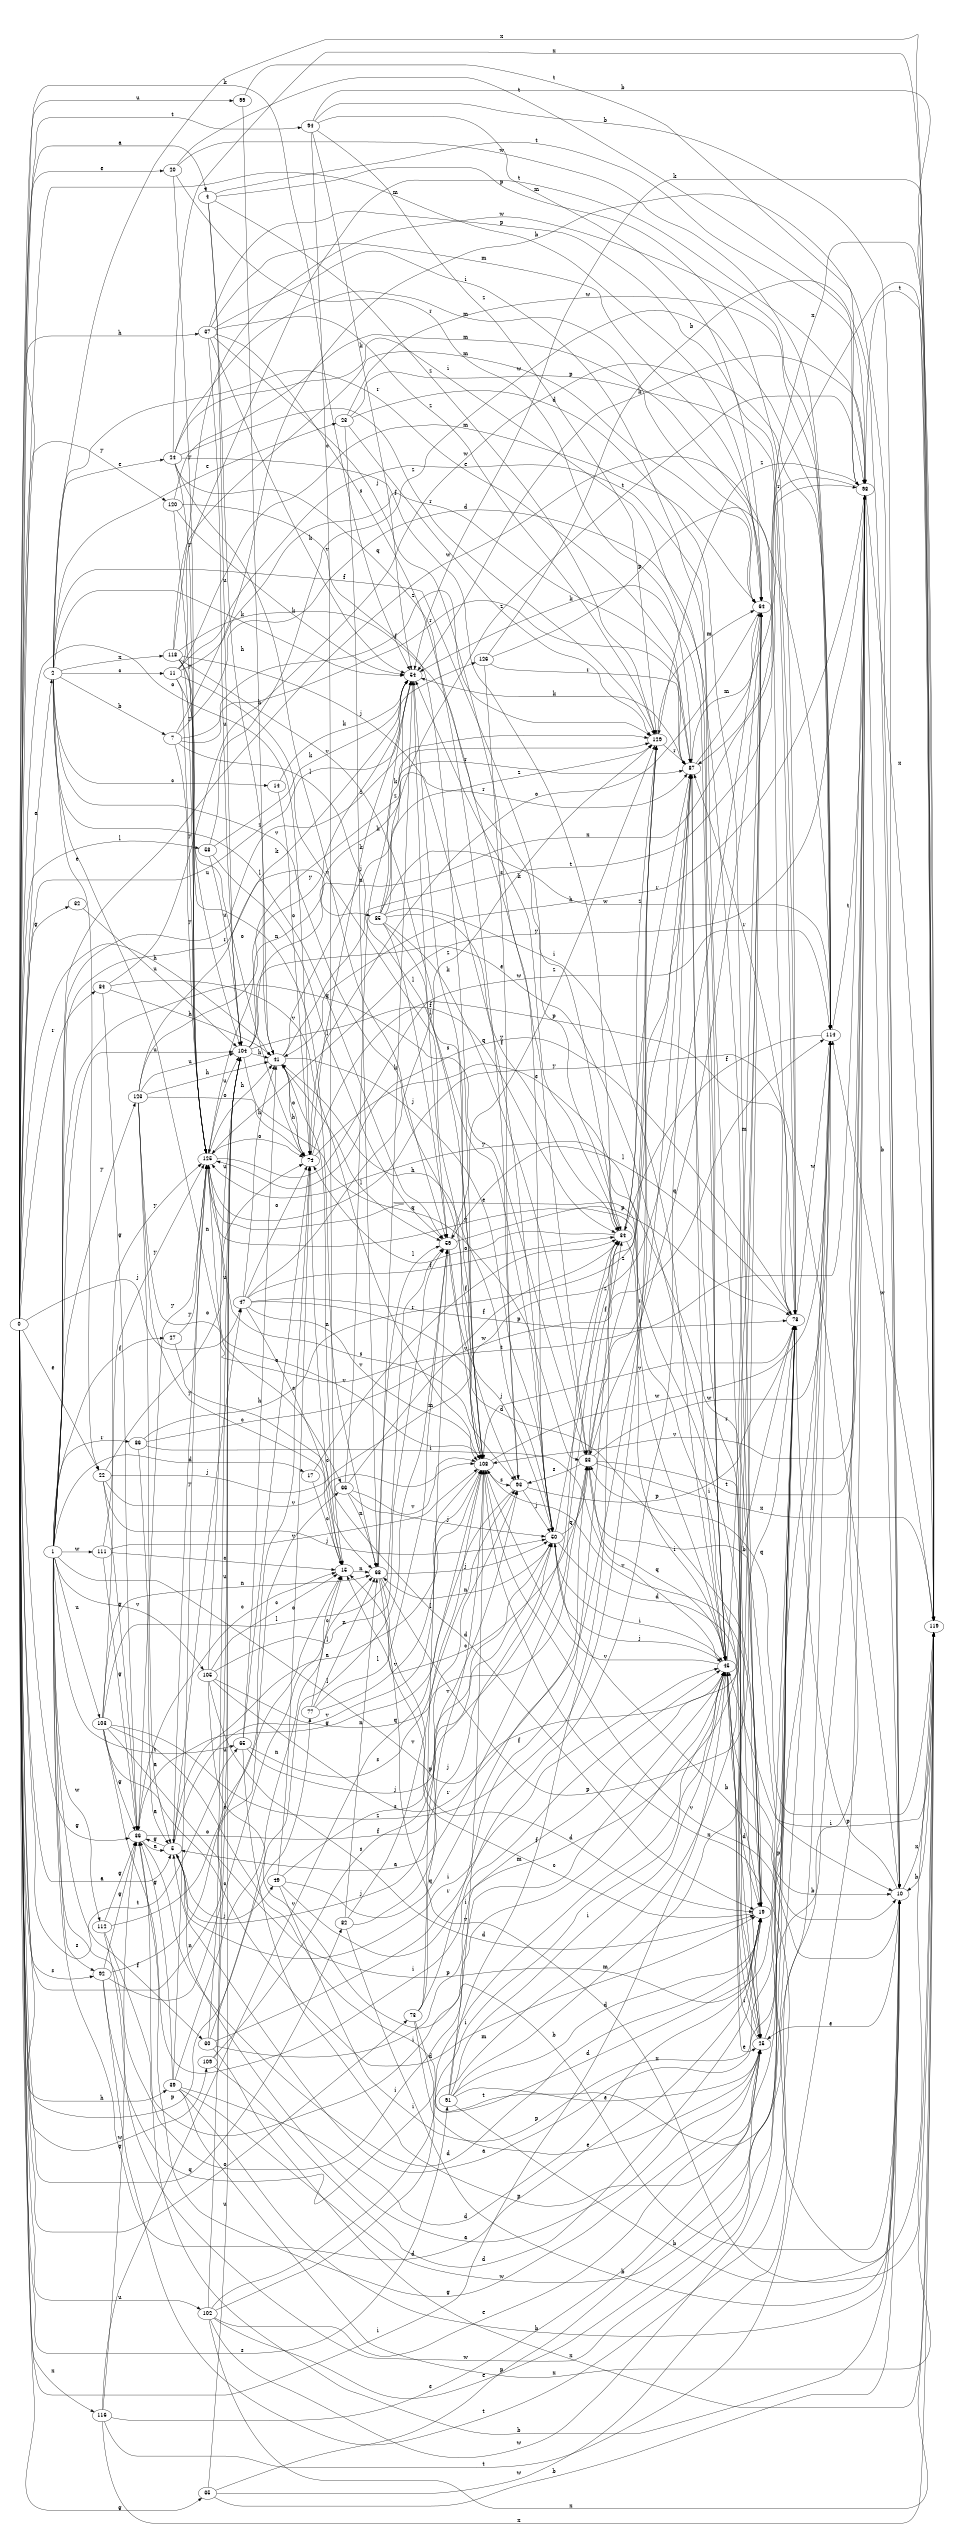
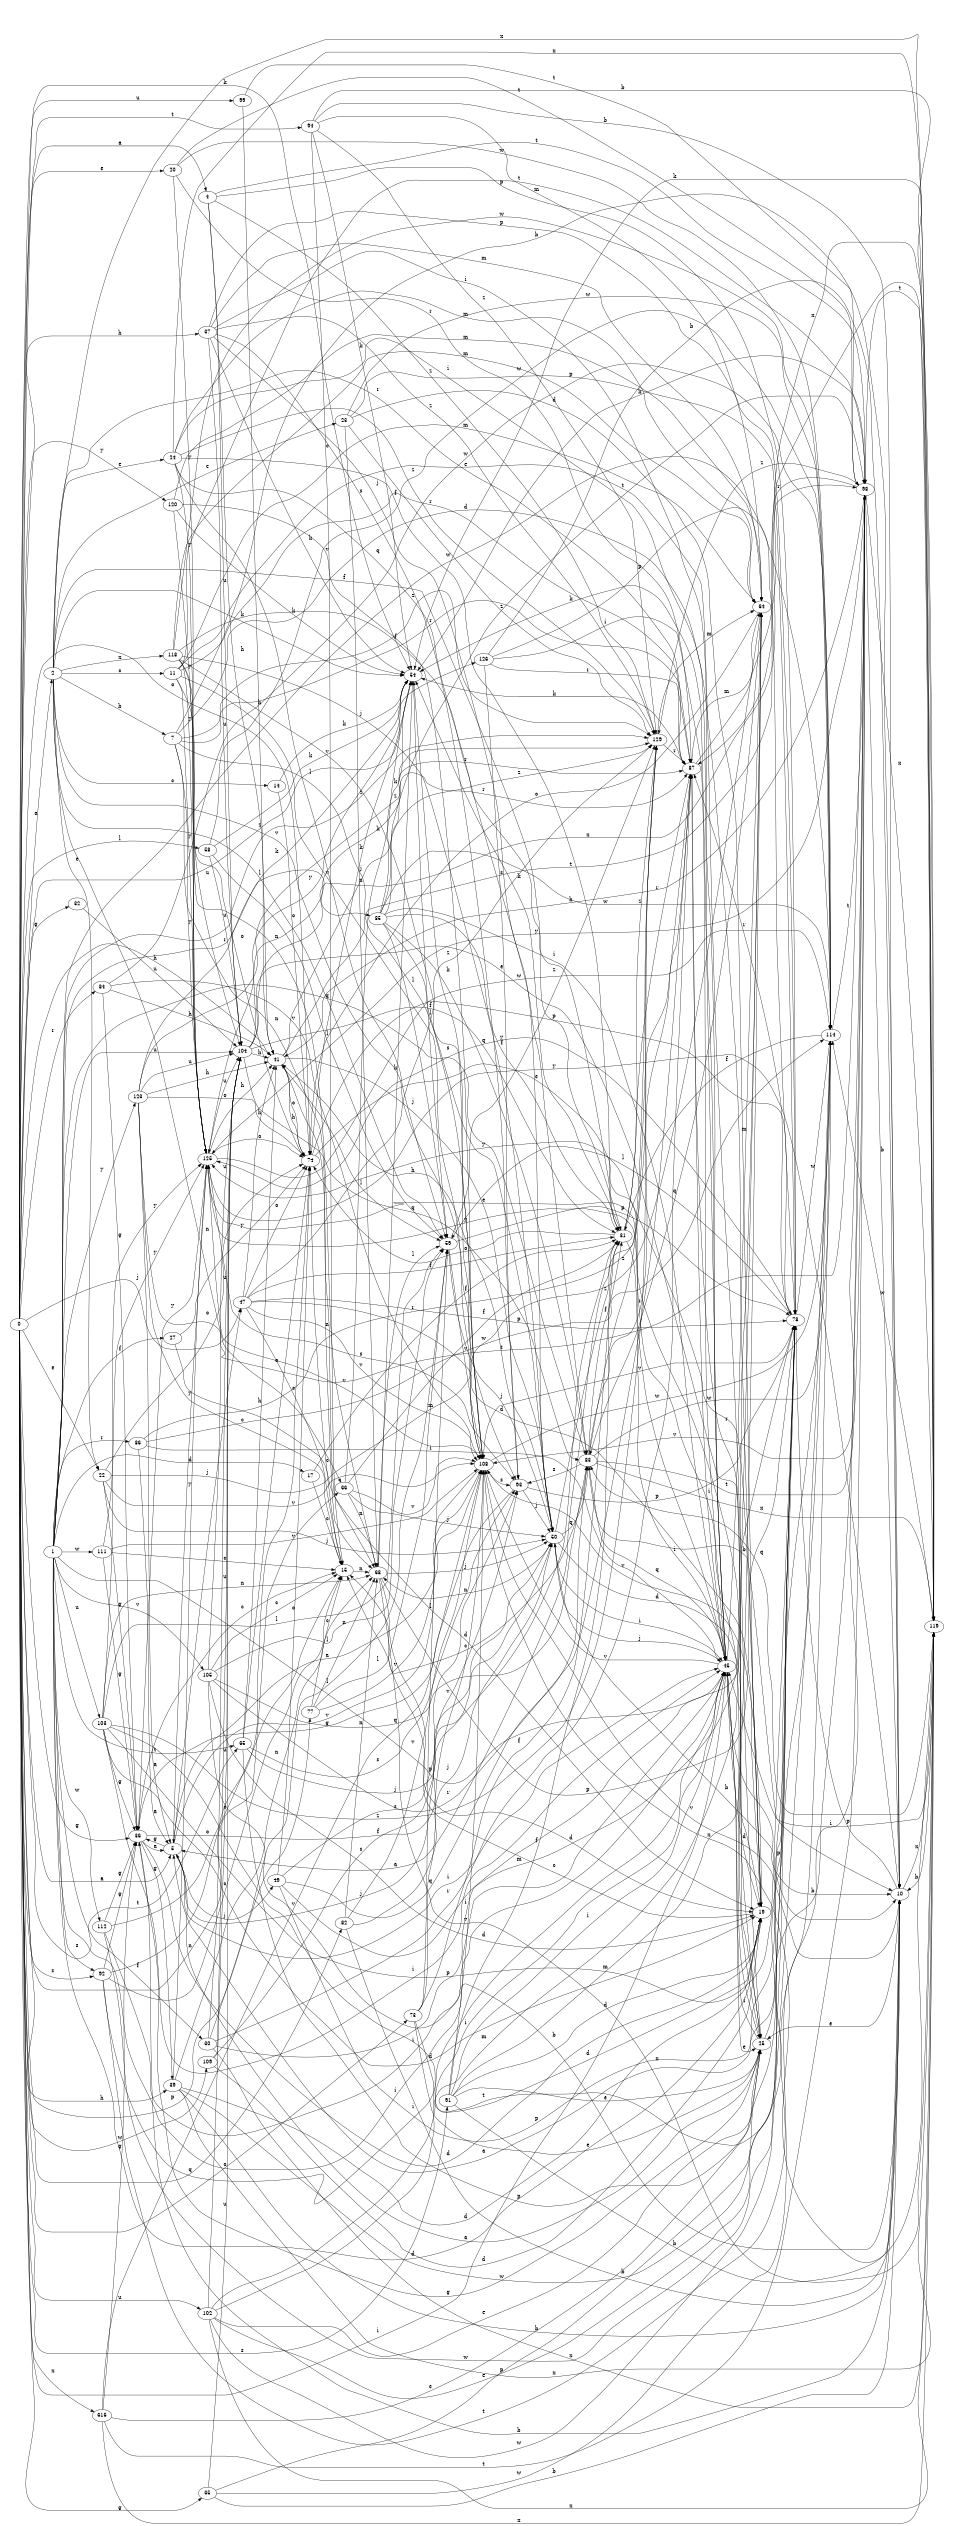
(39, 281) -> none
none -> (279, 1039)
none -> (705, 1047)
(623, 1236) -> (623, 1236)
(197, 1275) -> (233, 1247)
(166, 1961) -> (166, 1957)
(102, 2416) -> (102, 2416)
